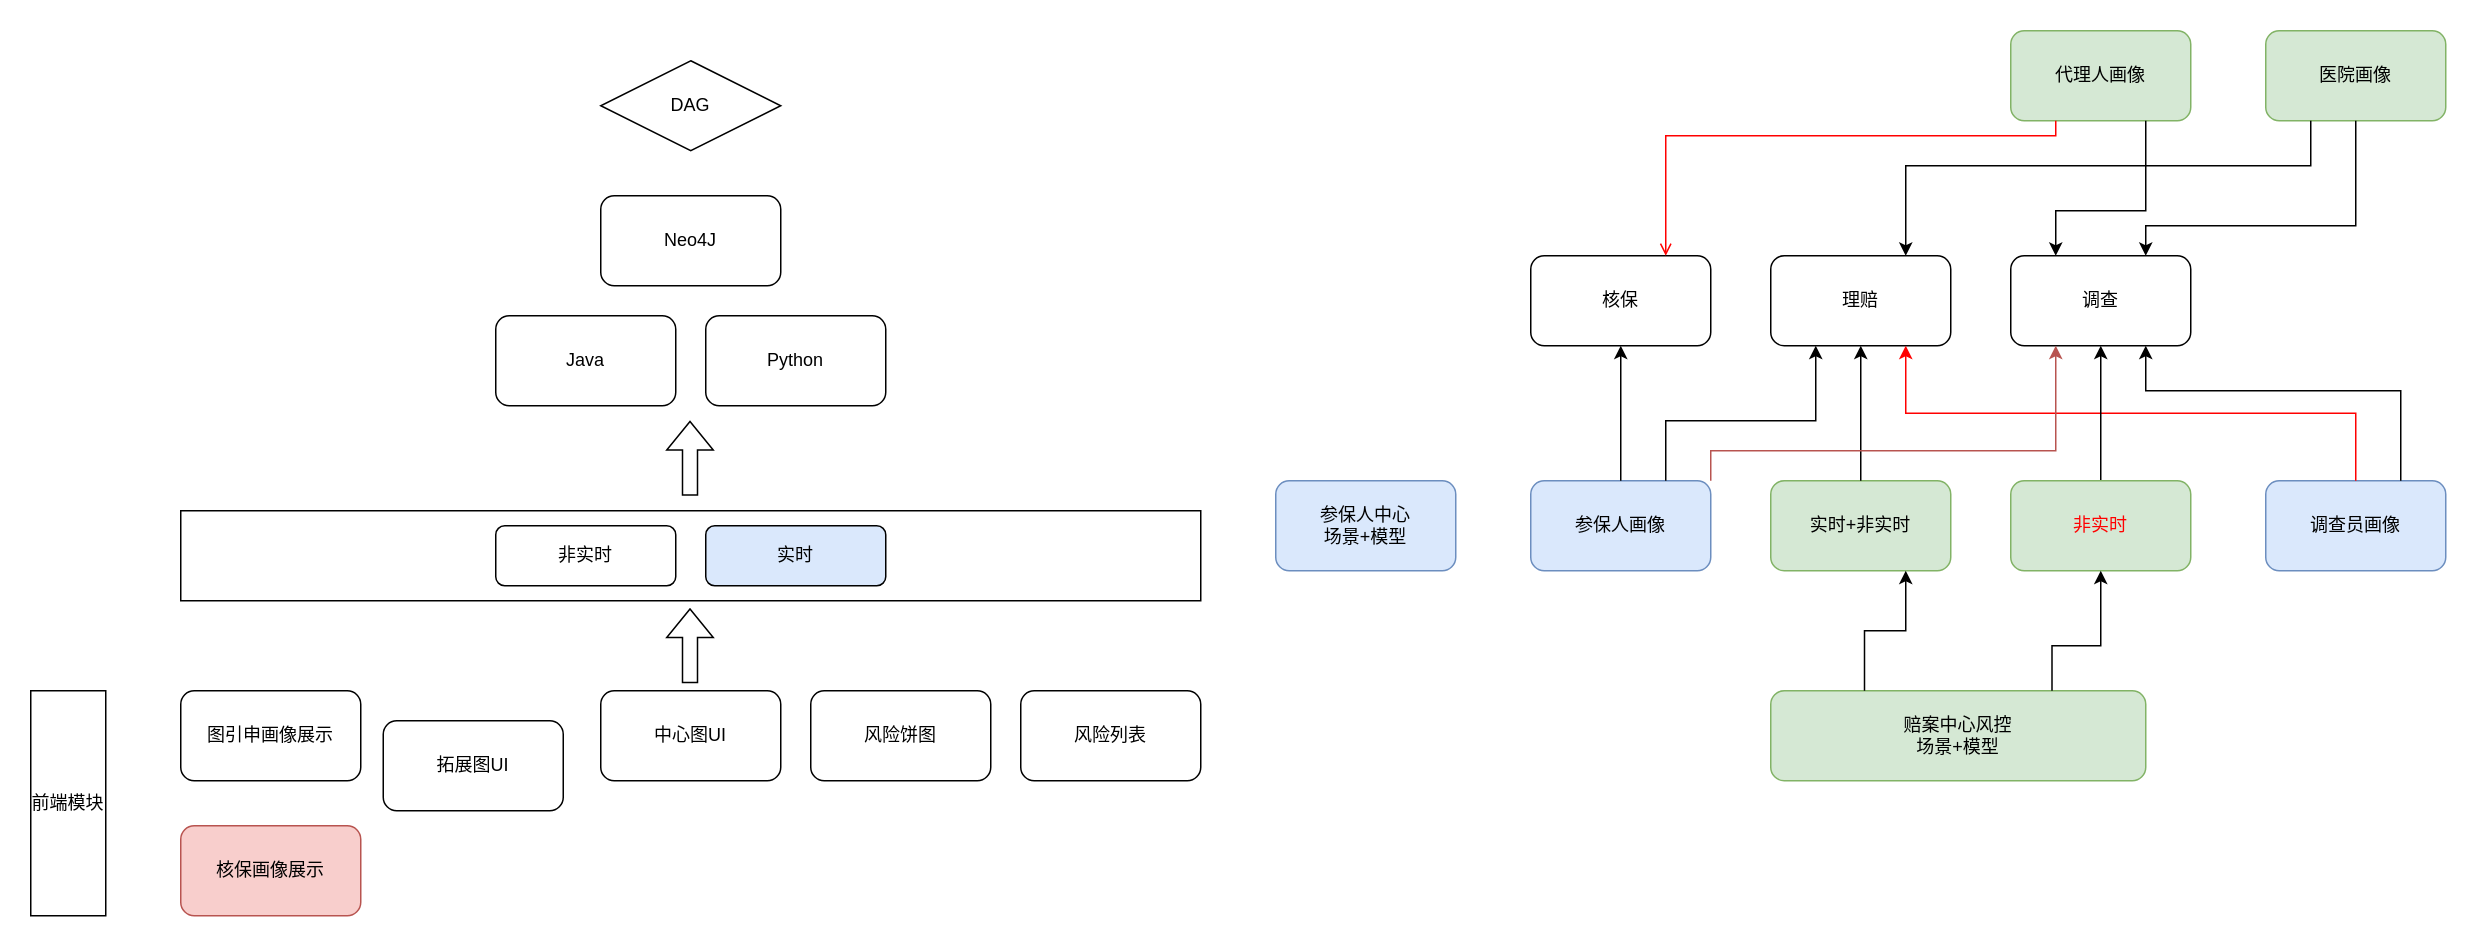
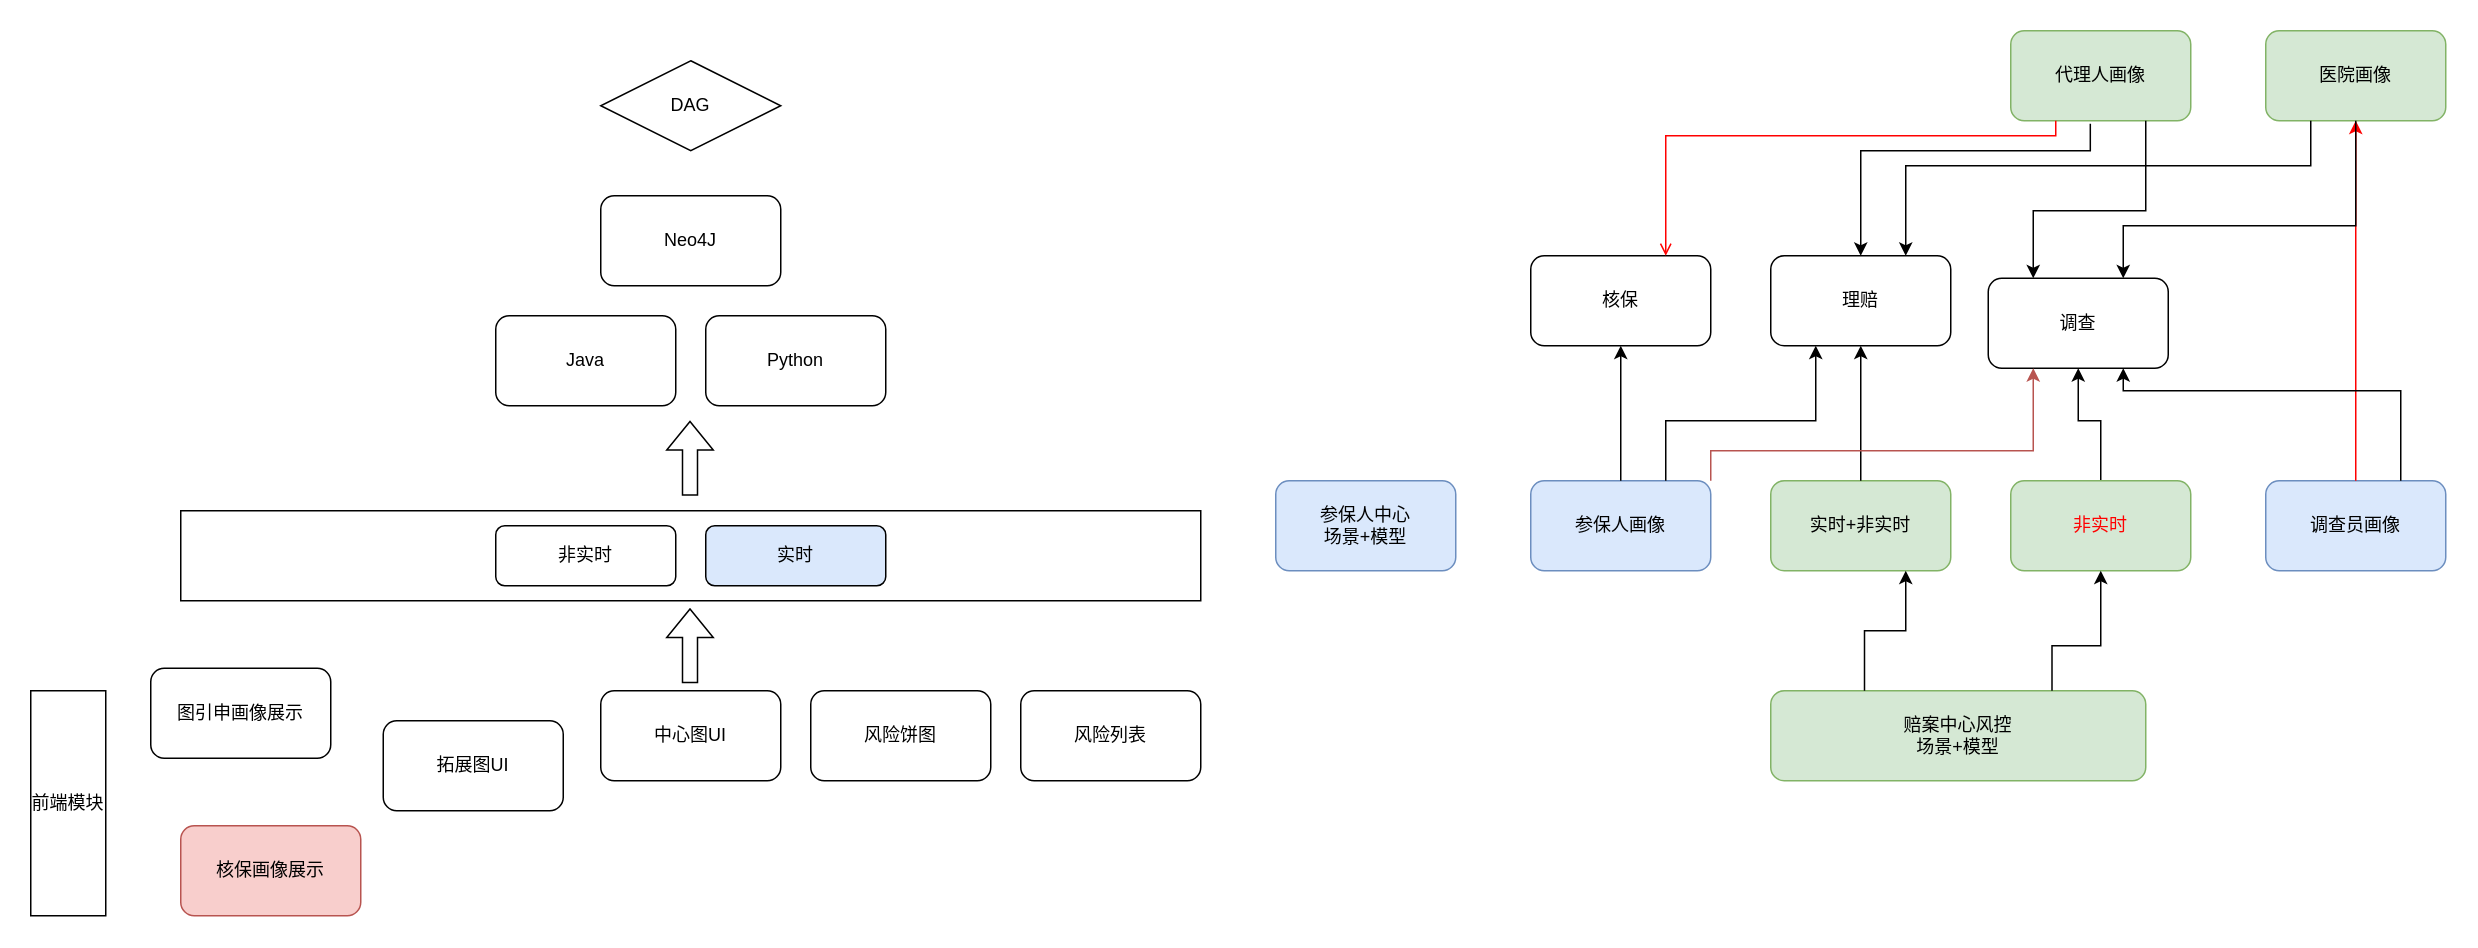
none -> (1942, 151)
(2101, 301) -> (2078, 323)
(2104, 413) -> (2356, 321)
(271, 736) -> (241, 713)
